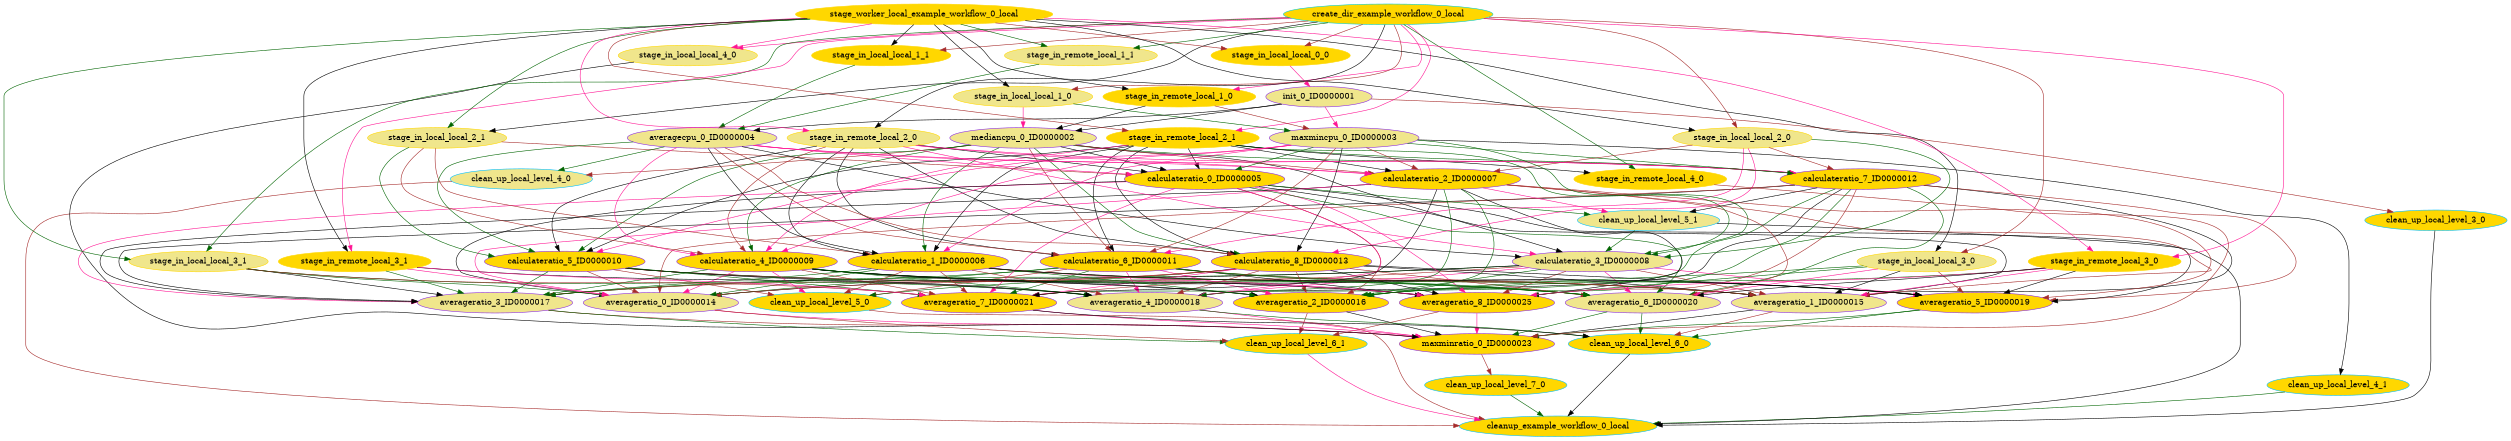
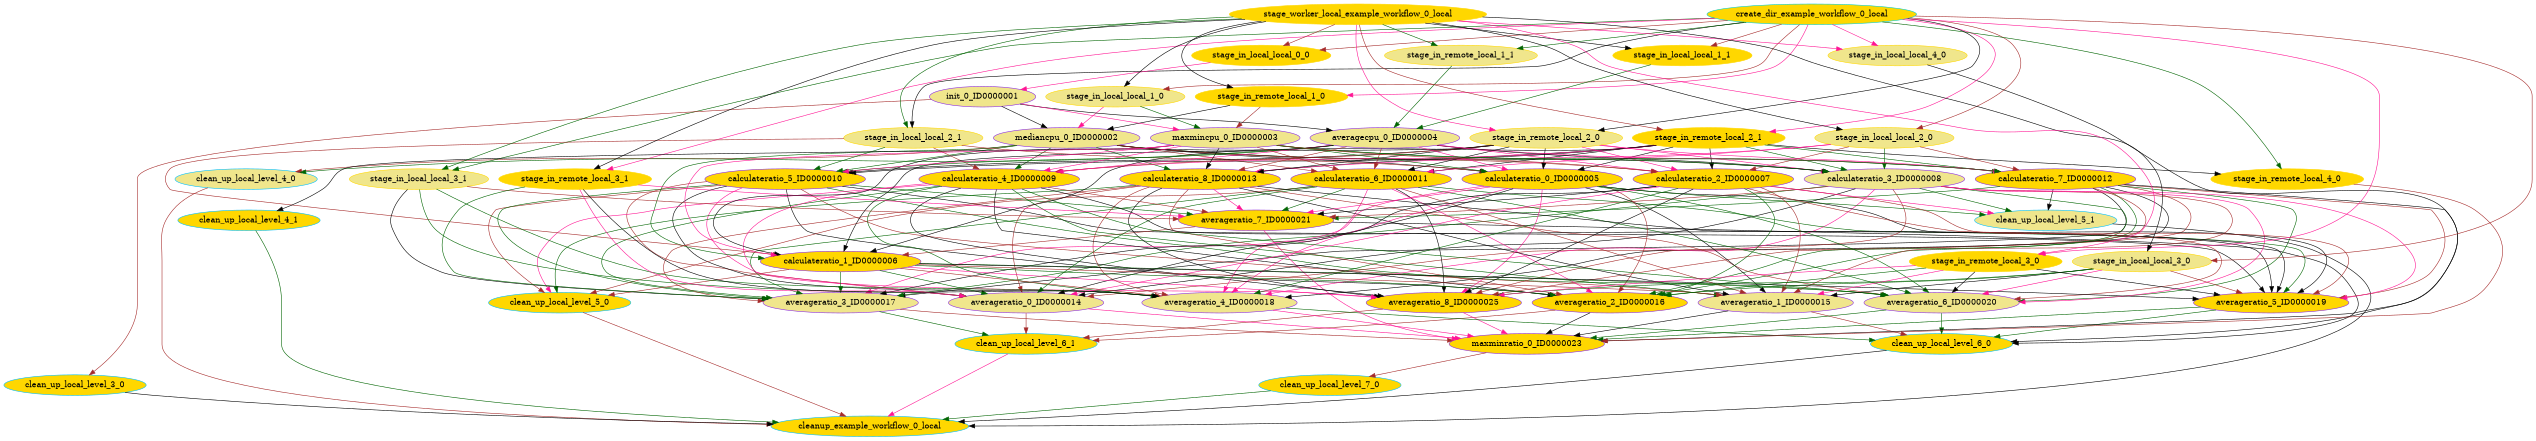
none -> (1737, 235)
(1619, 242) -> (1963, 199)
(951, 280) -> (1052, 241)
(2199, 282) -> (2436, 208)
